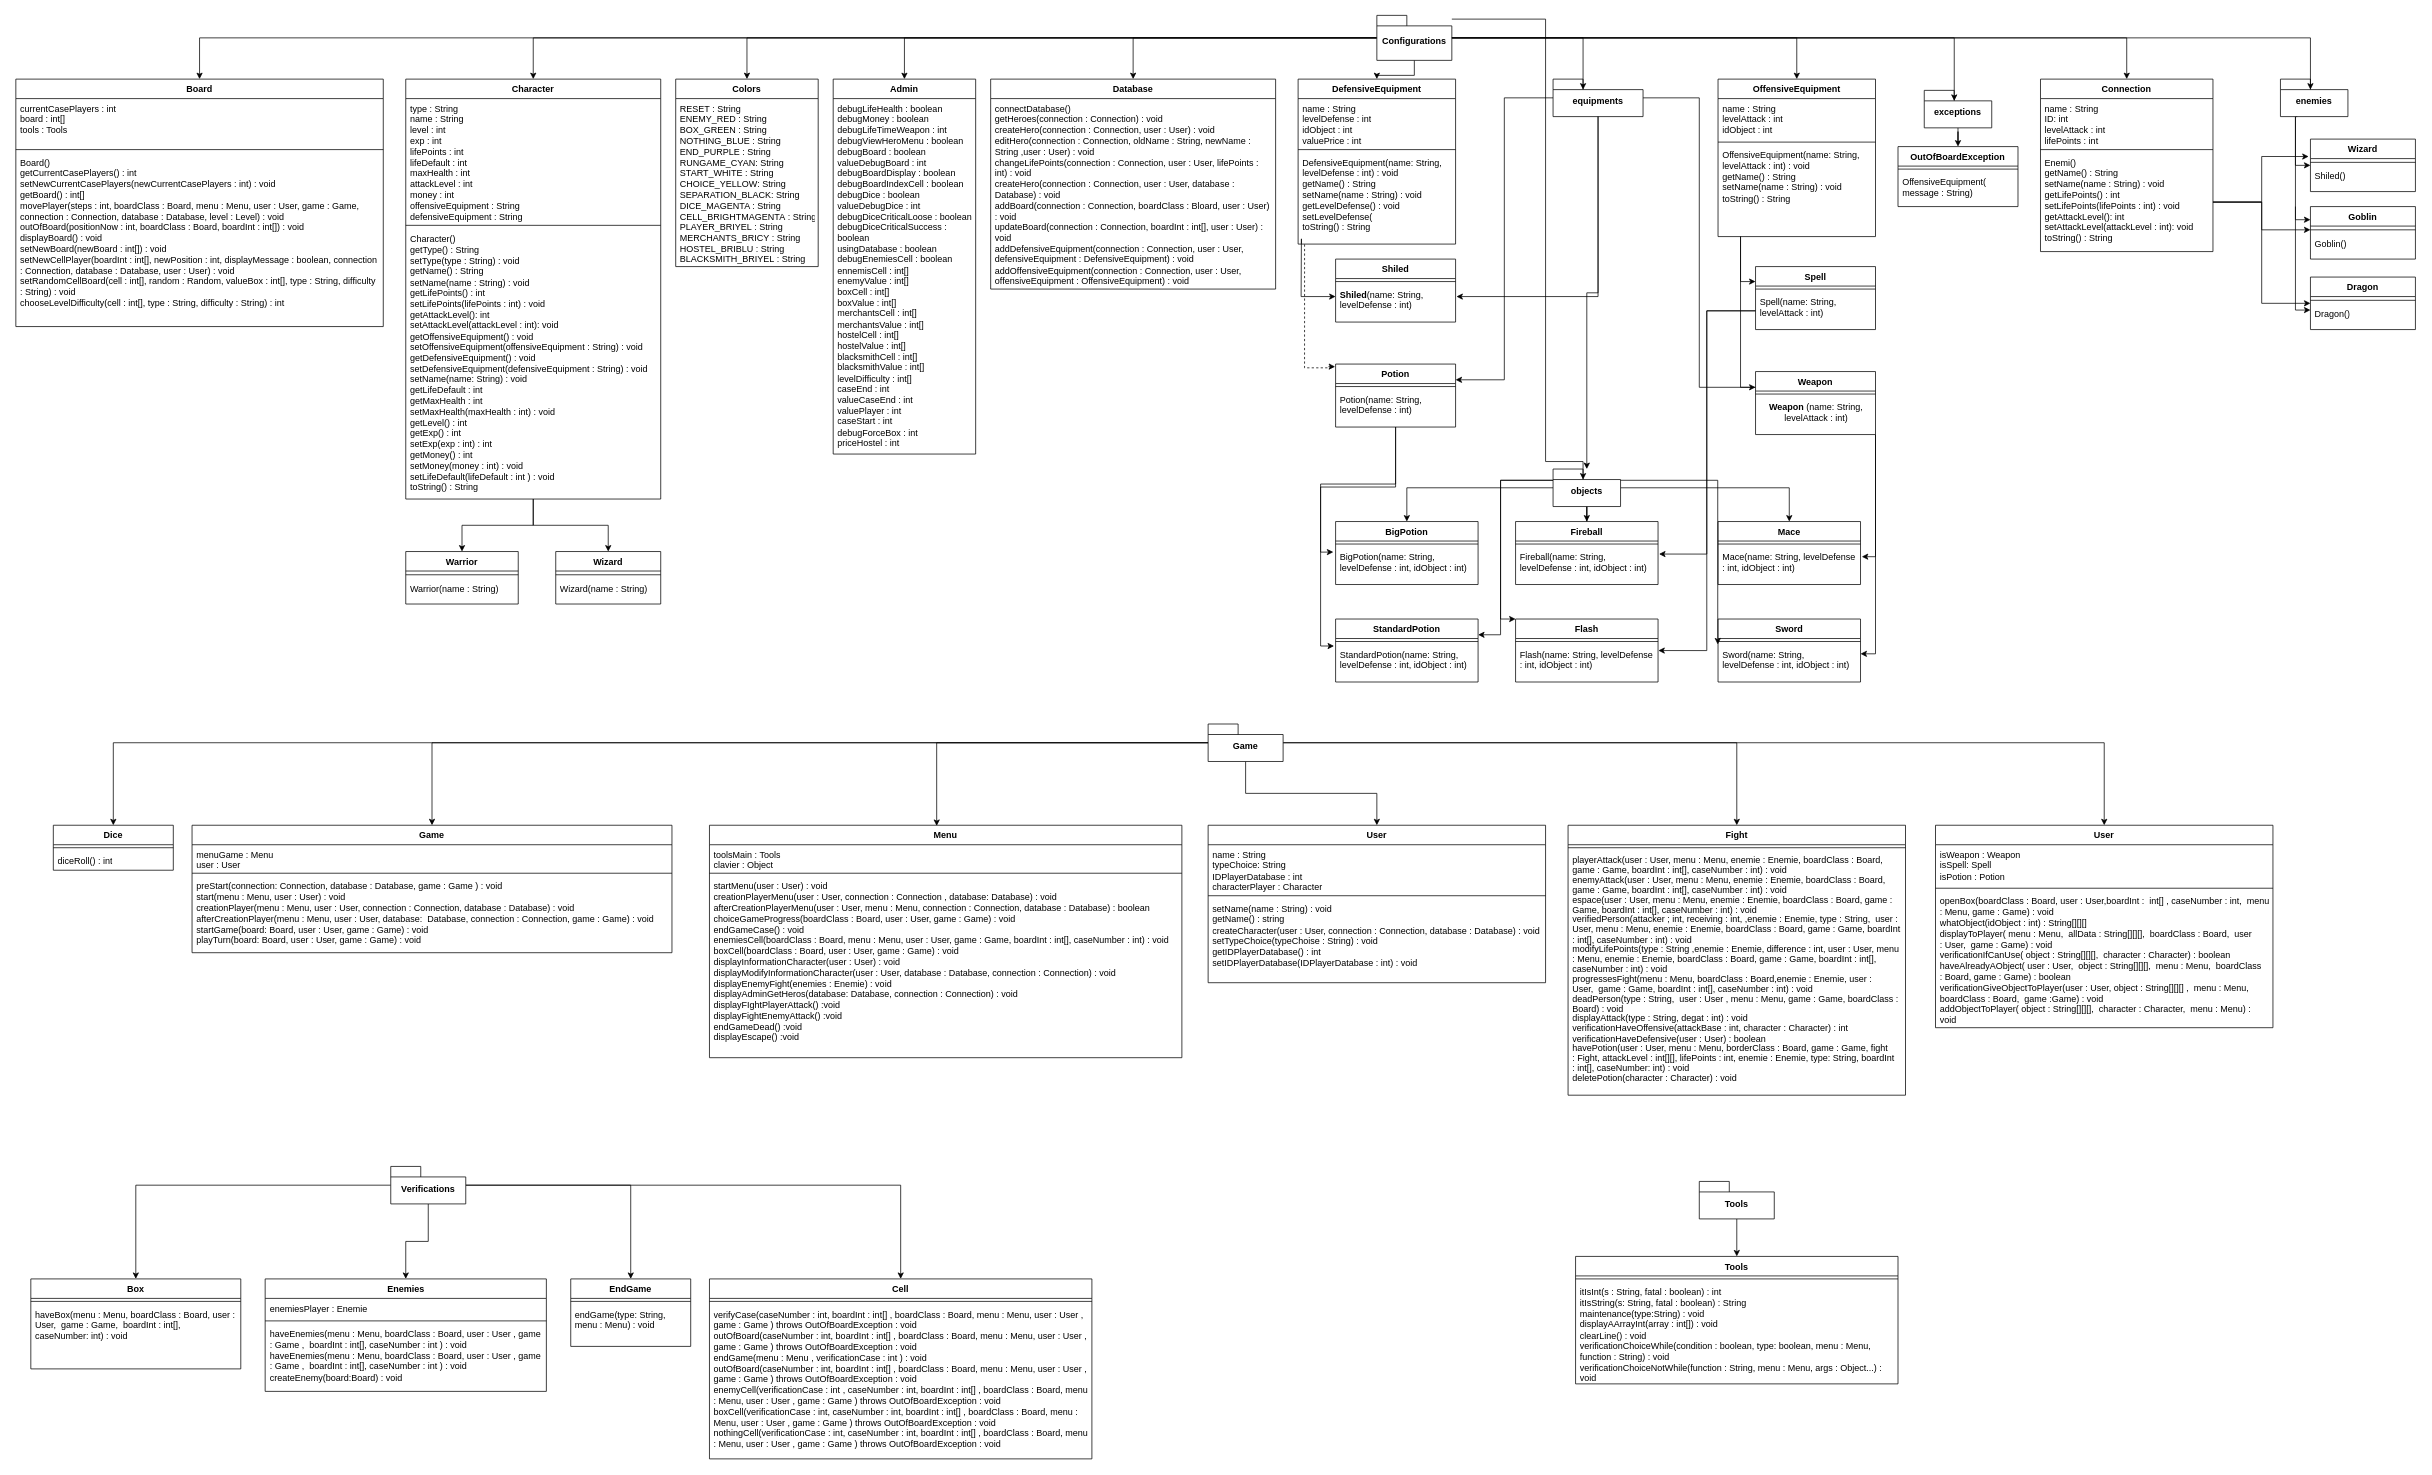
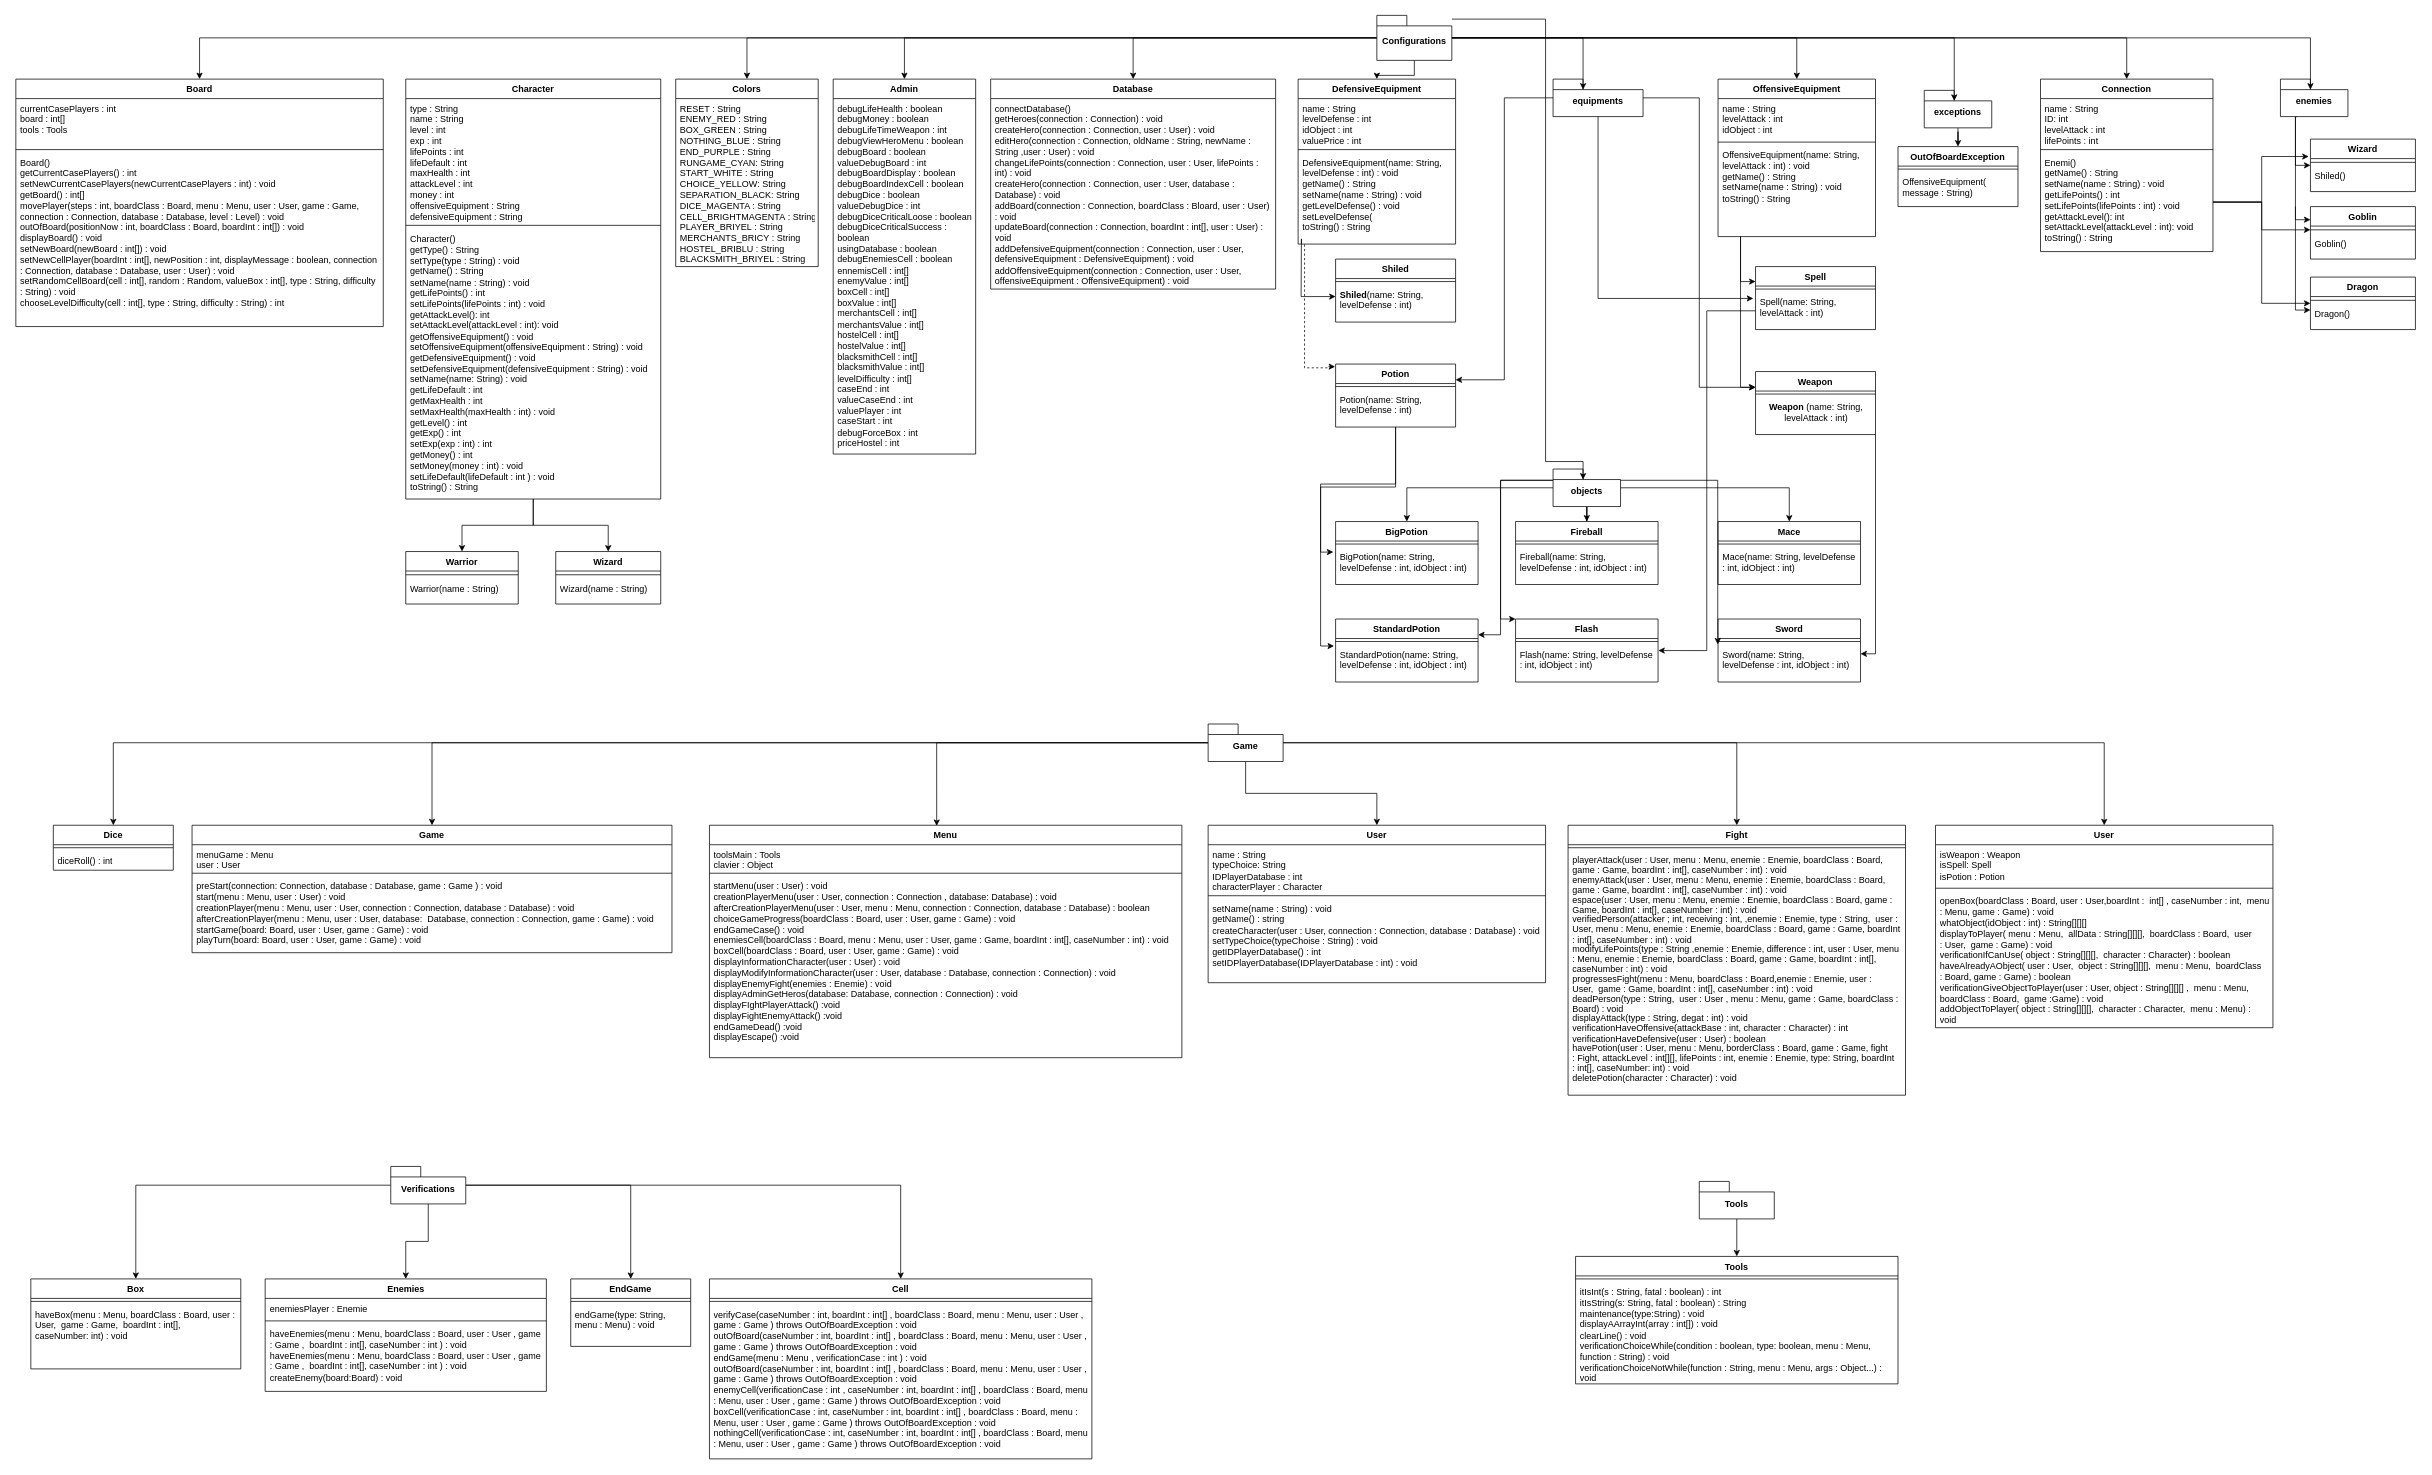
(533, 56) -> none
(1699, 296) -> (1699, 296)
(1528, 297) -> none
(1587, 374) -> (1672, 299)
(1665, 554) -> none
(1870, 557) -> none
